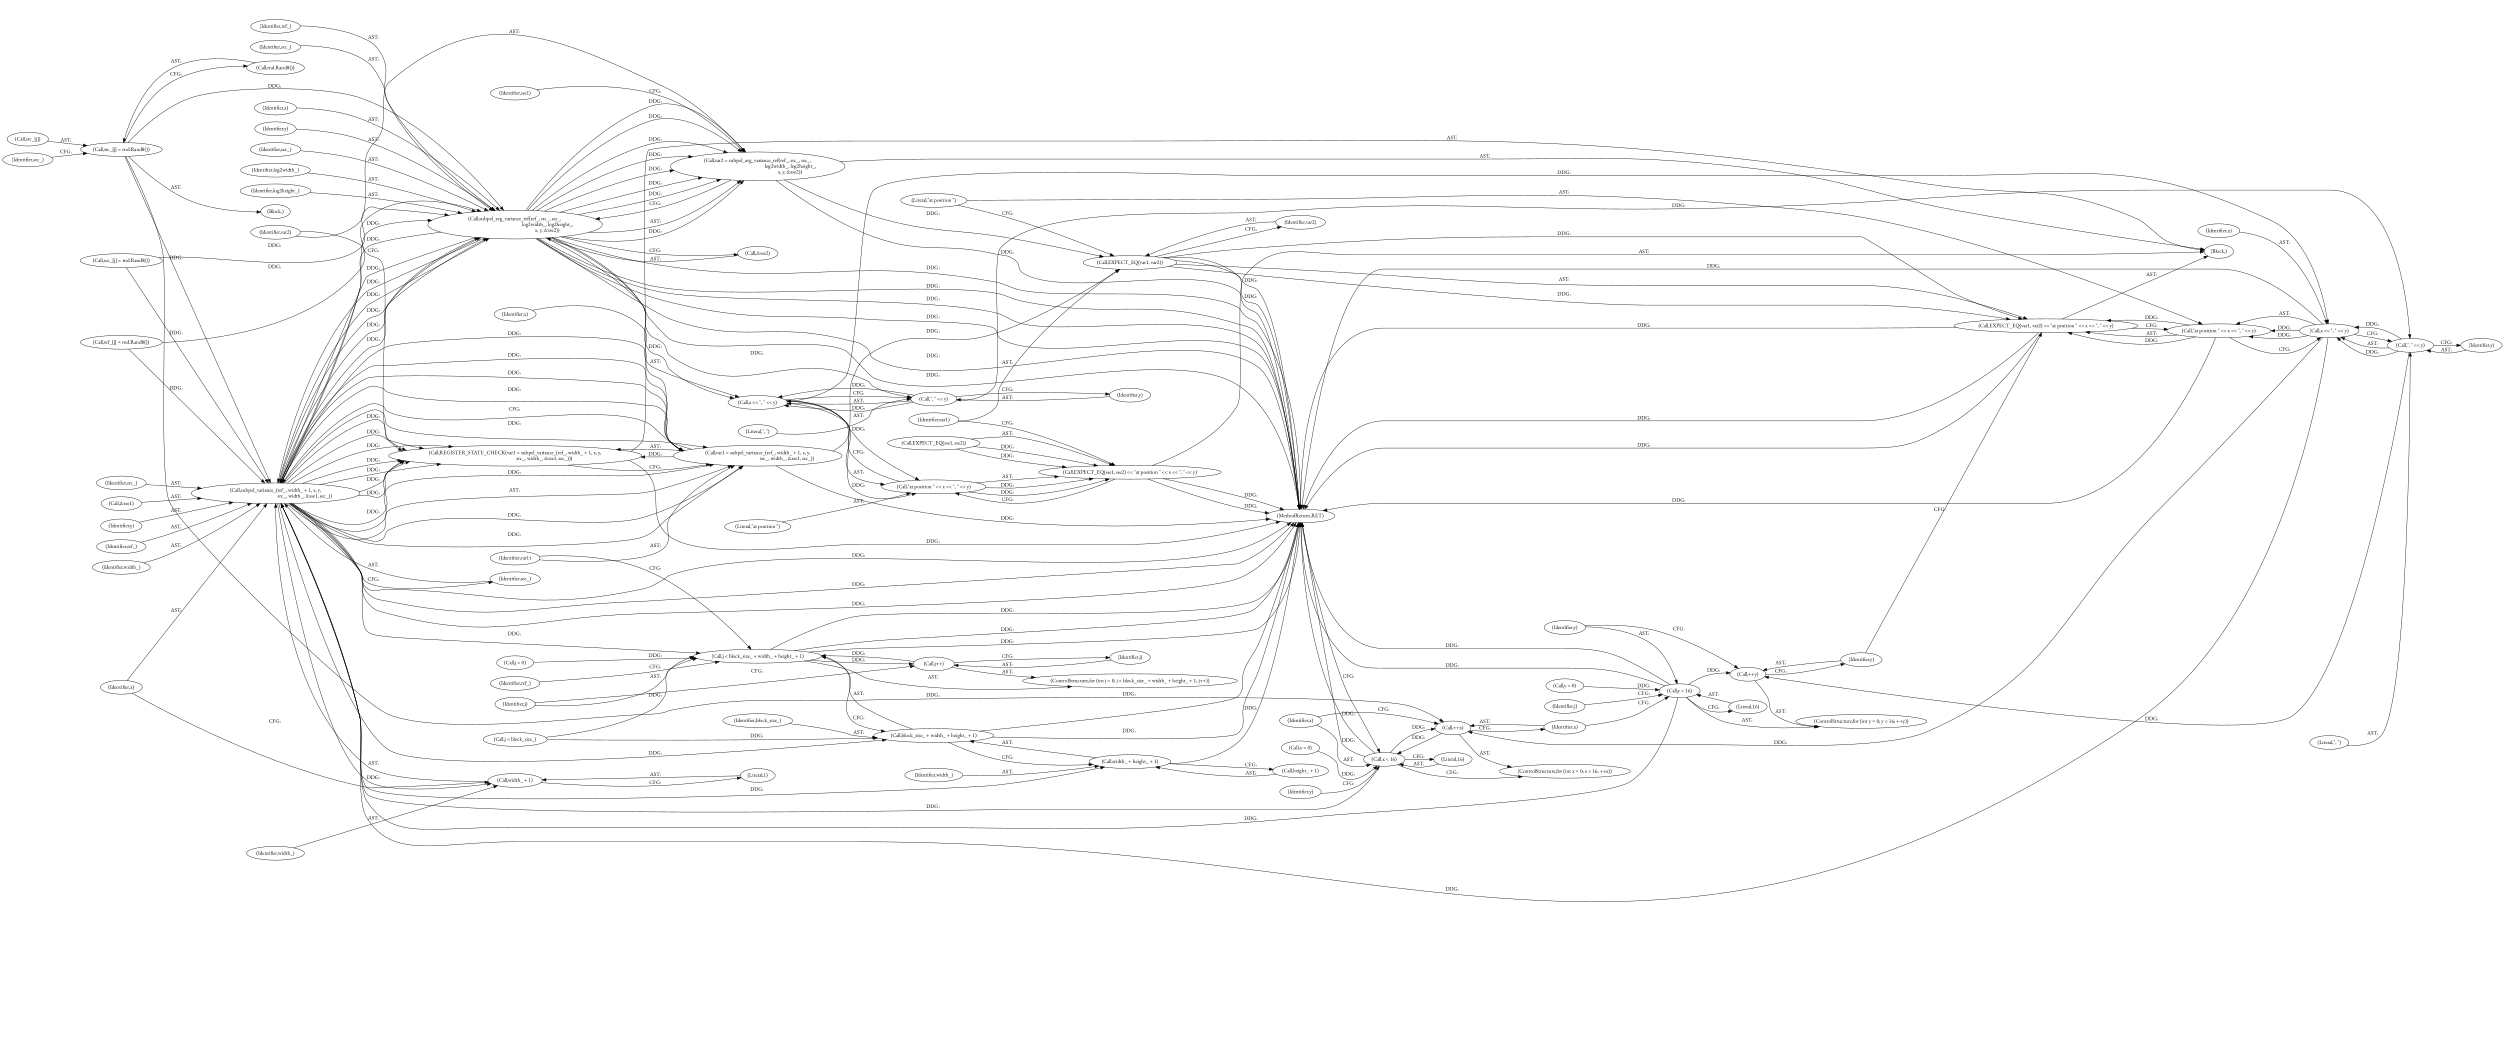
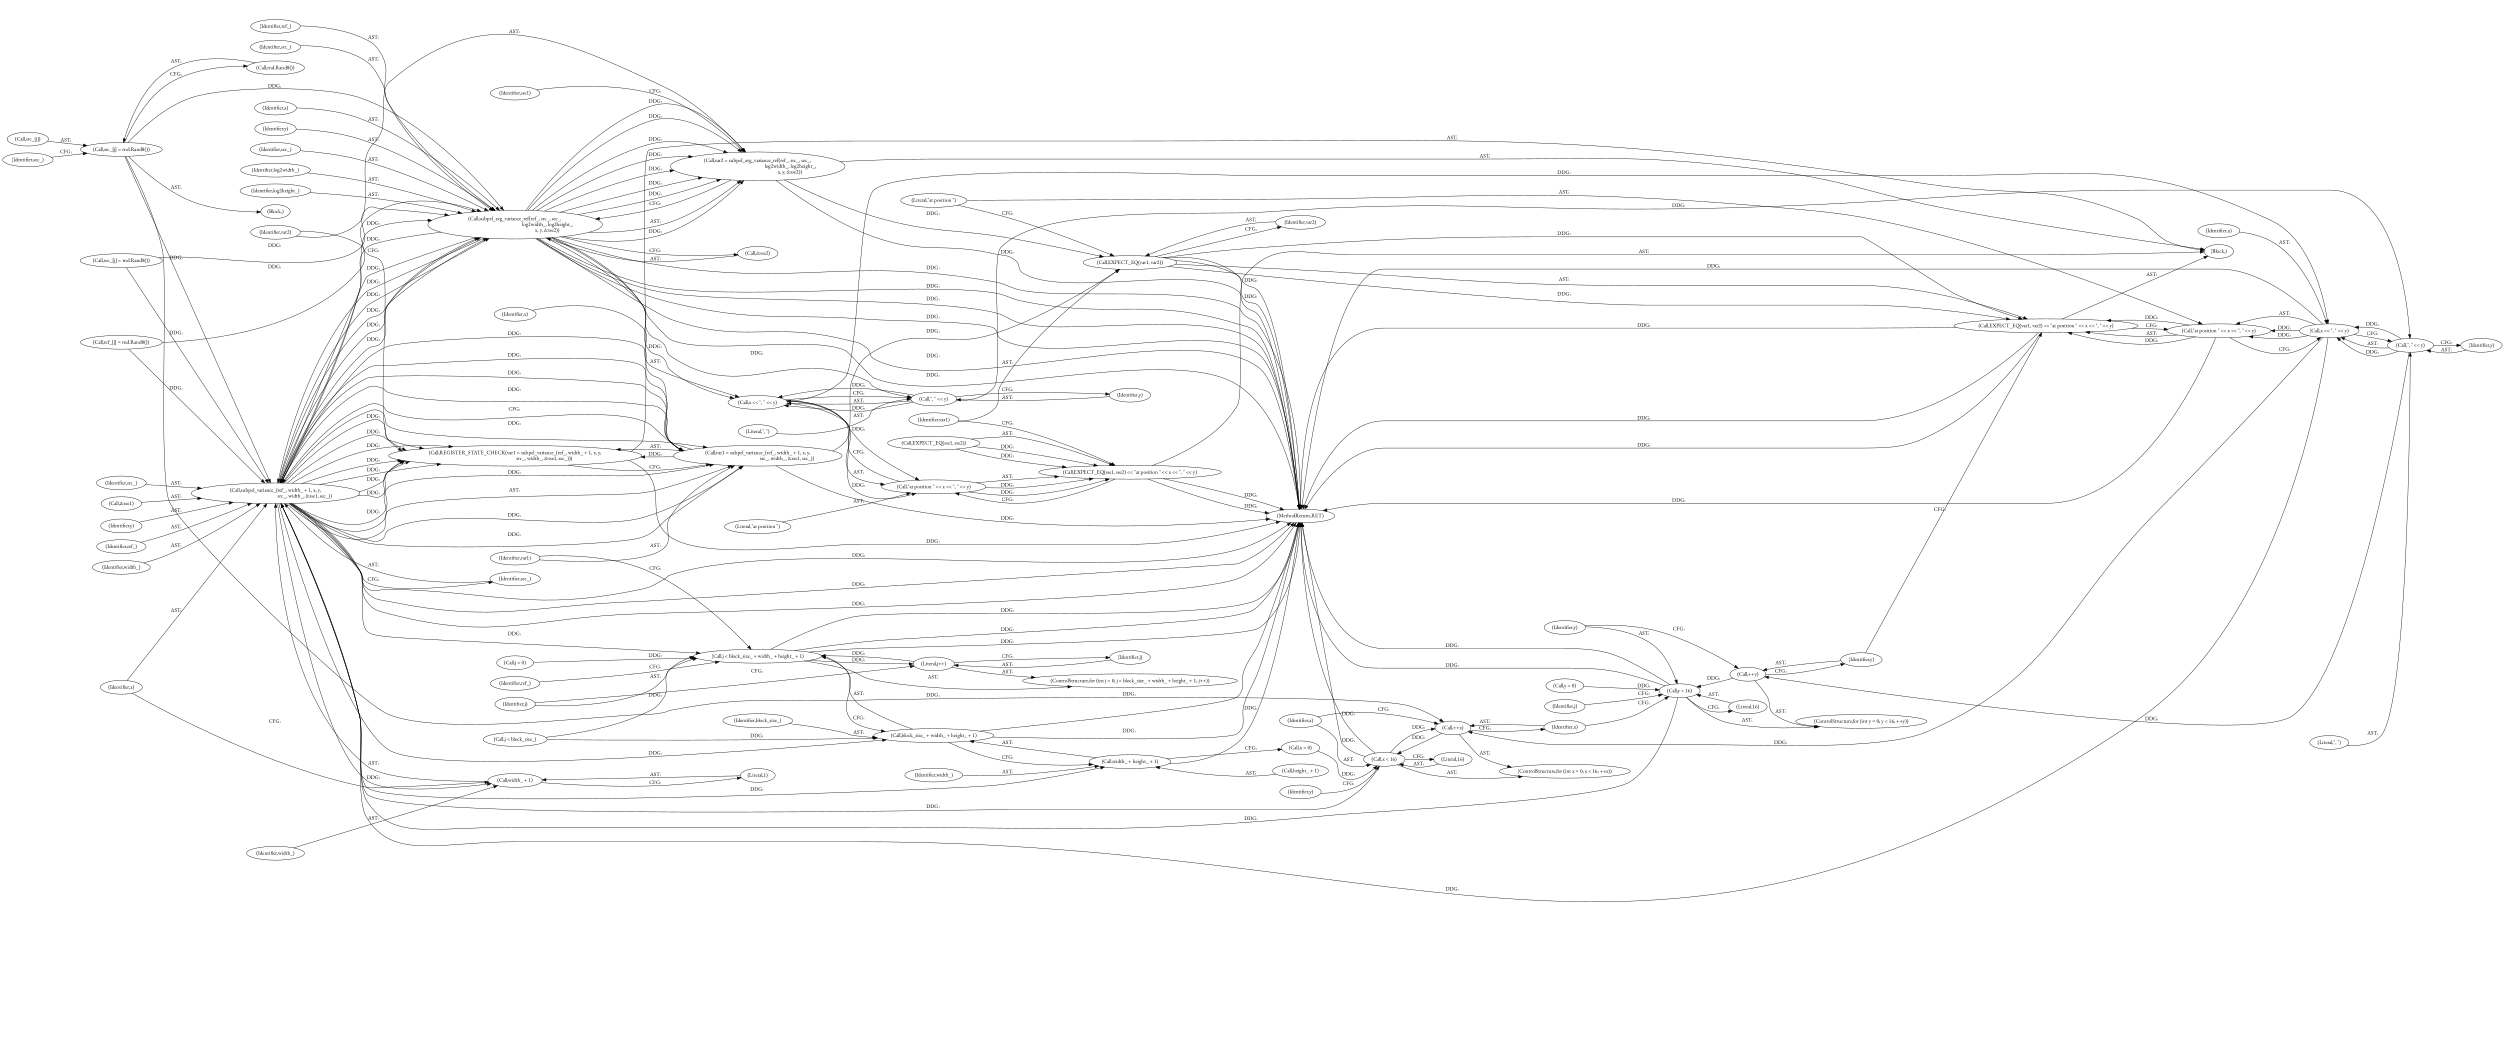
(1331, 646) -> none
(934, 664) -> (934, 664)
(1706, 676) -> (1717, 682)
(1219, 766) -> (1225, 754)
(1453, 773) -> (1453, 773)
